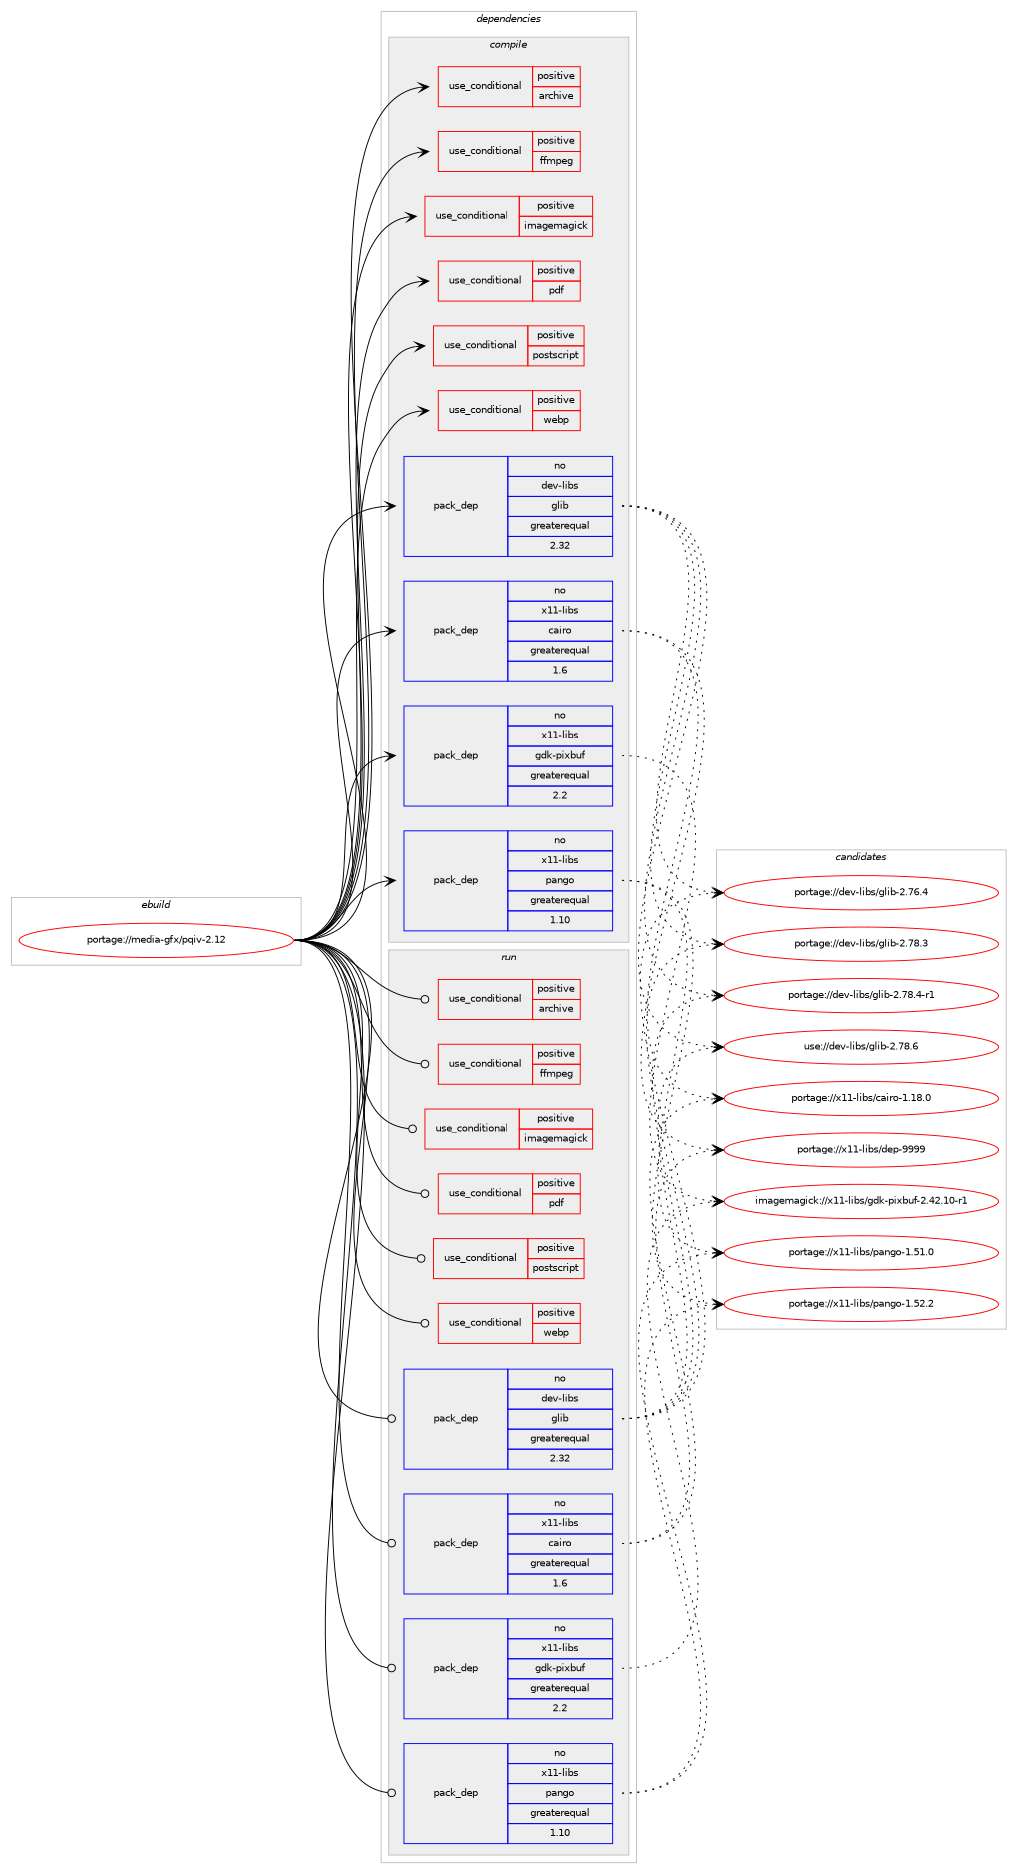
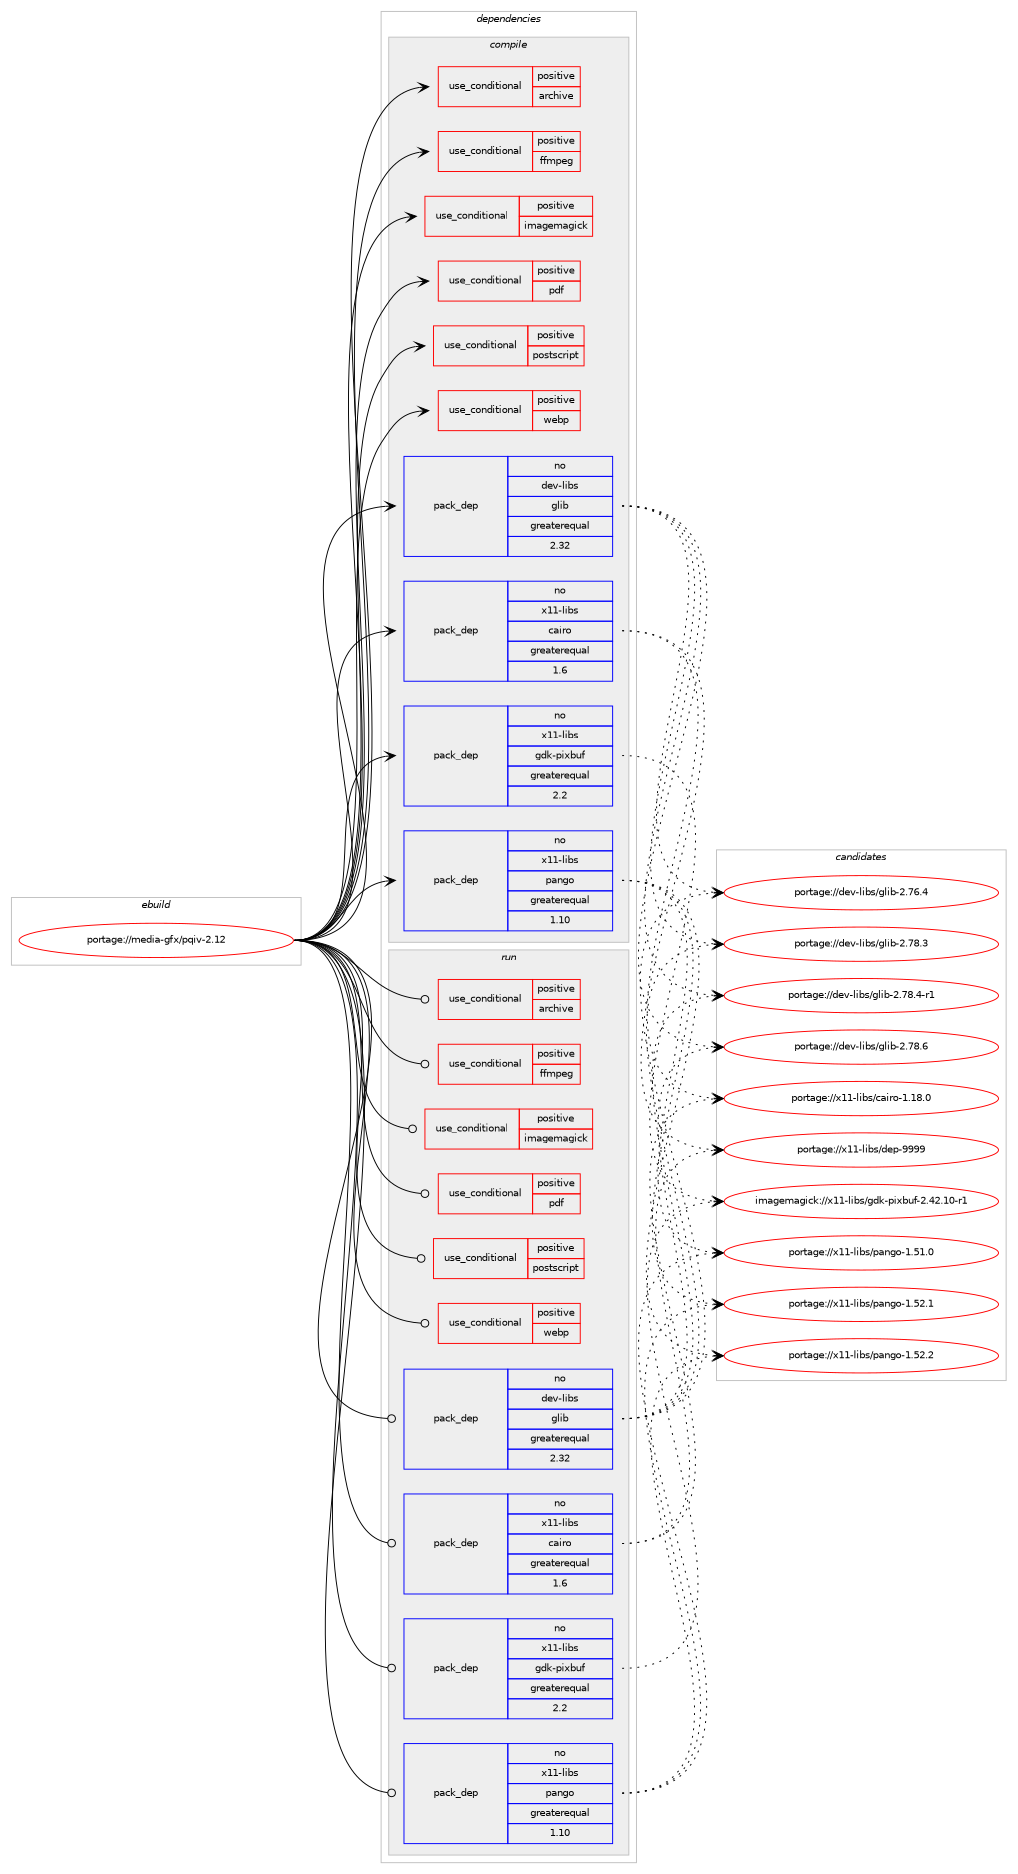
(861, 1047) -> (861, 1047)
none -> (861, 1304)
